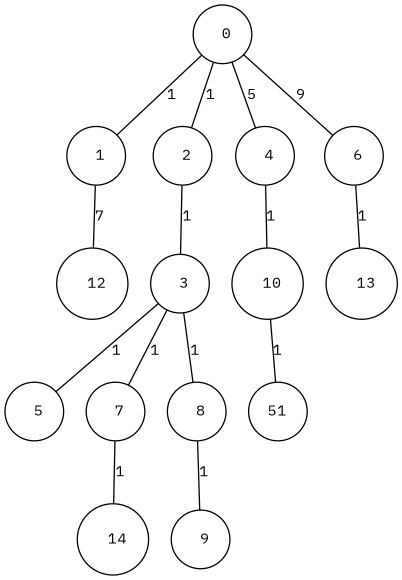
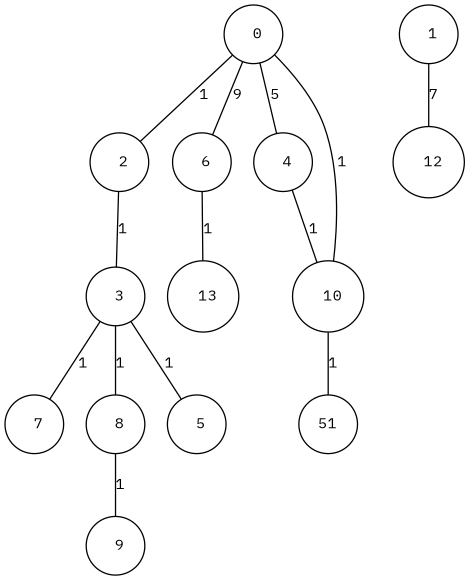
(159, 95) -> (331, 150)
(113, 539) -> none
